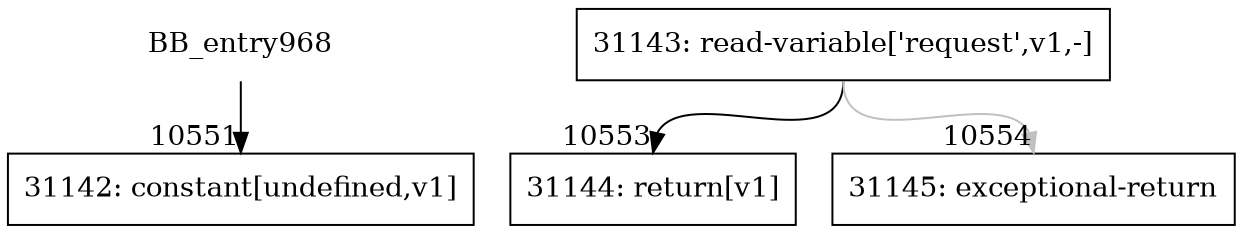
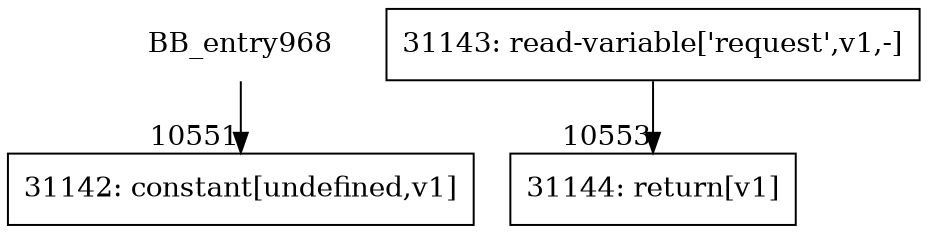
(1034, 189) -> none
